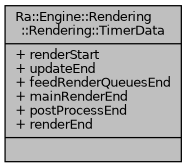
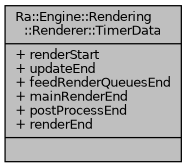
(93, 31) -> (93, 31)
